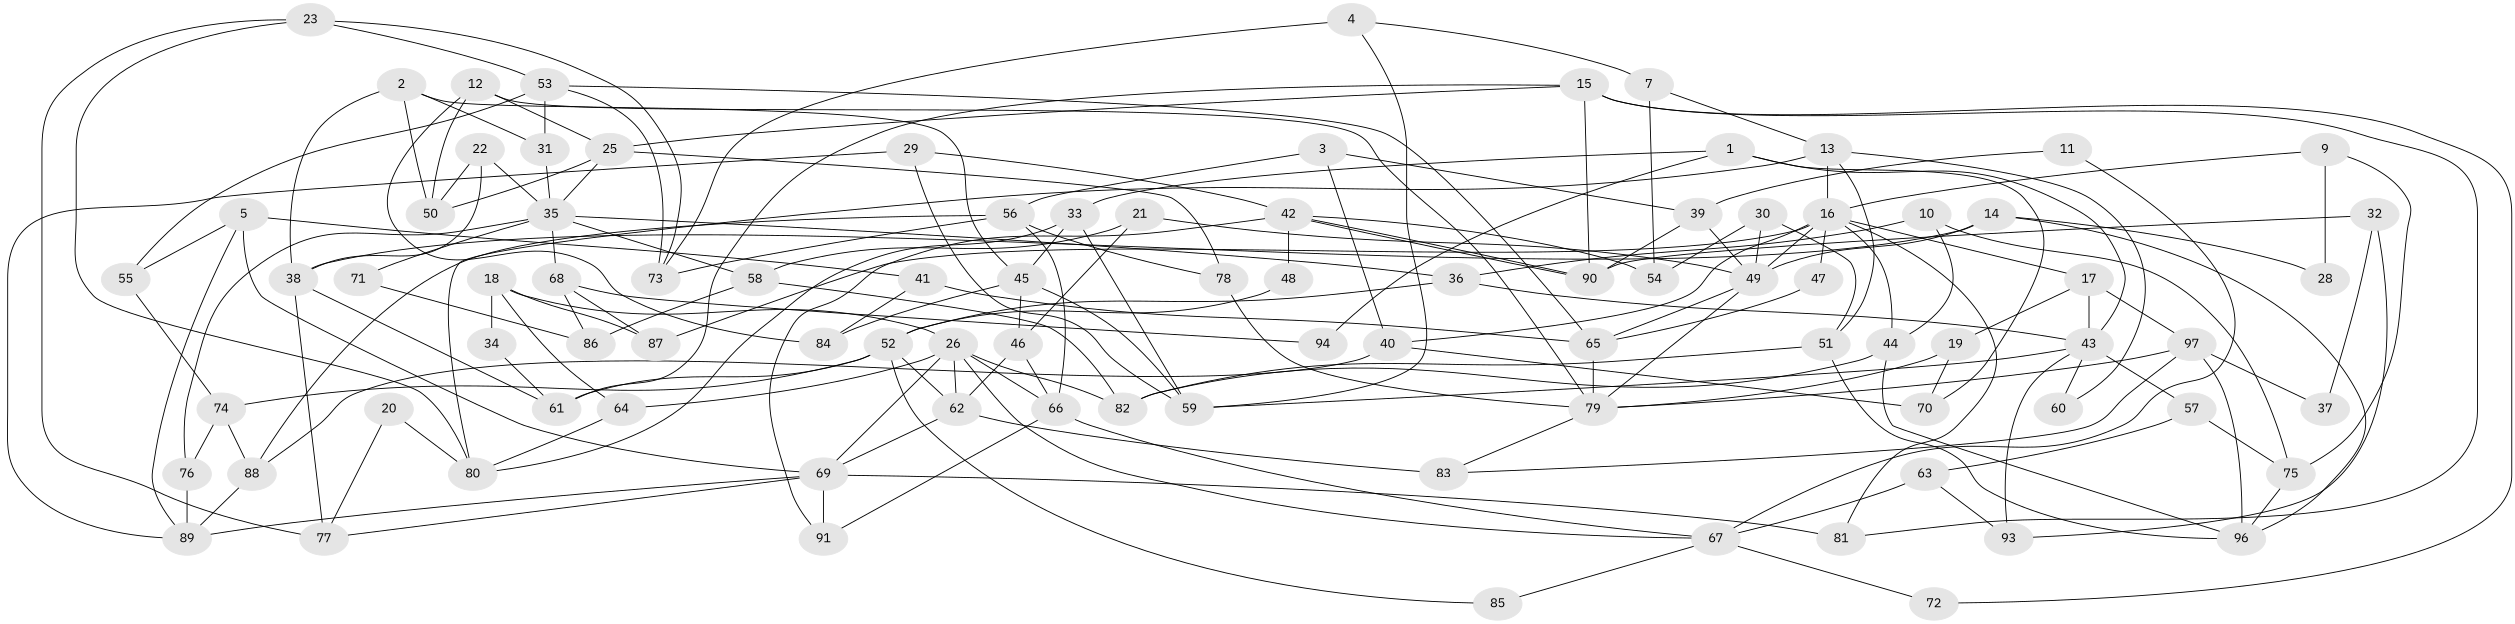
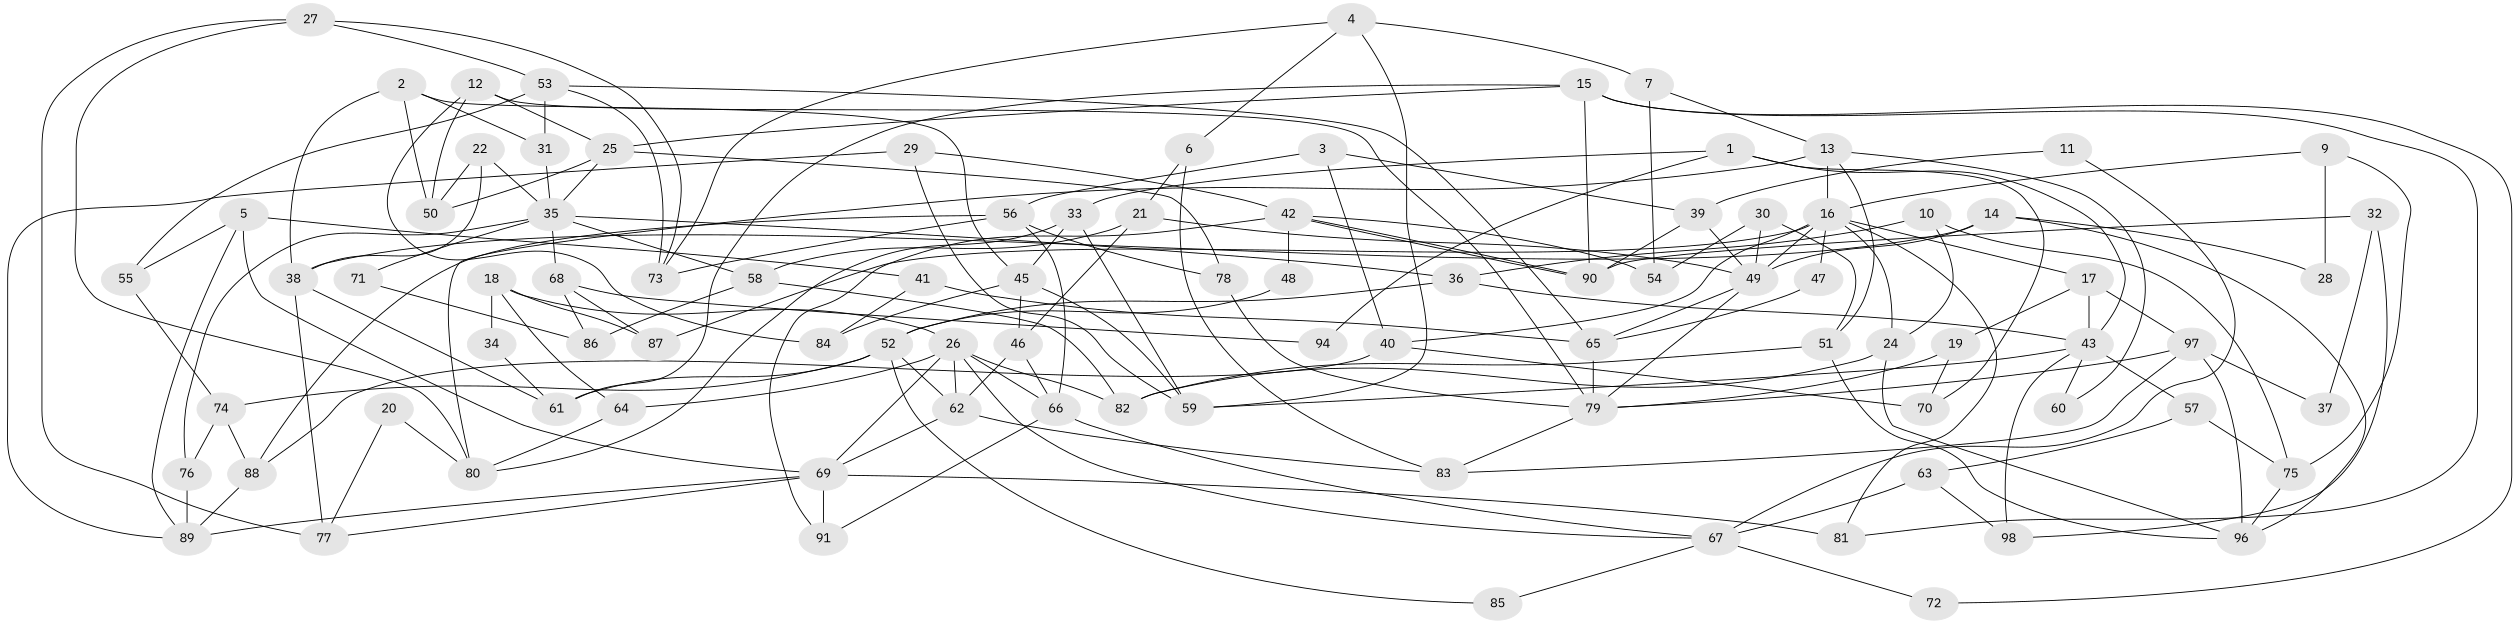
(311, 20) -> (311, 20)
none -> (1189, 150)
(1891, 344) -> (1891, 344)
(2009, 539) -> (2009, 539)
